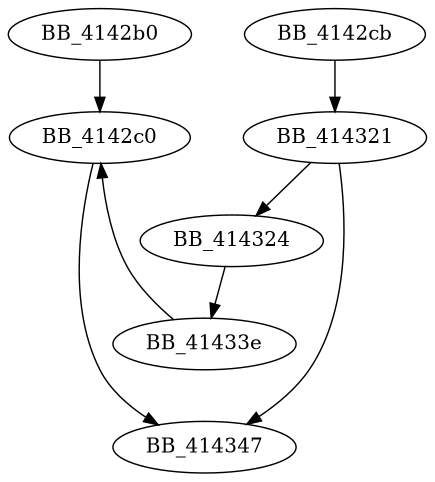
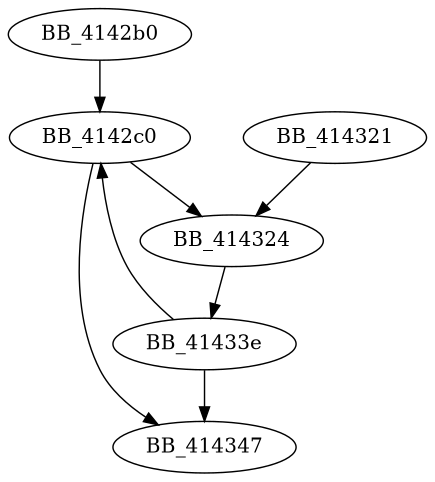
(335, 34) -> none
none -> (160, 185)
(336, 304) -> (205, 389)
